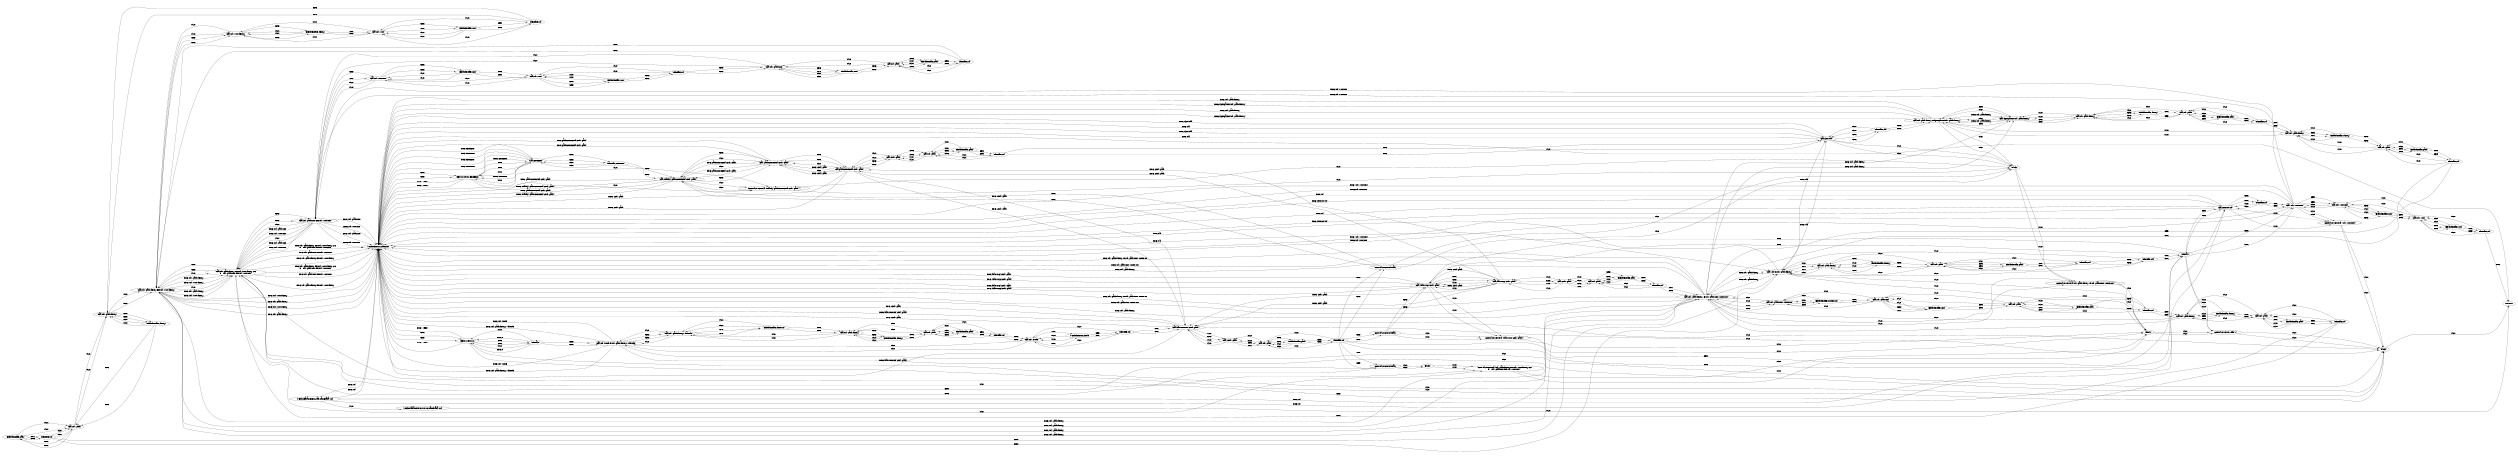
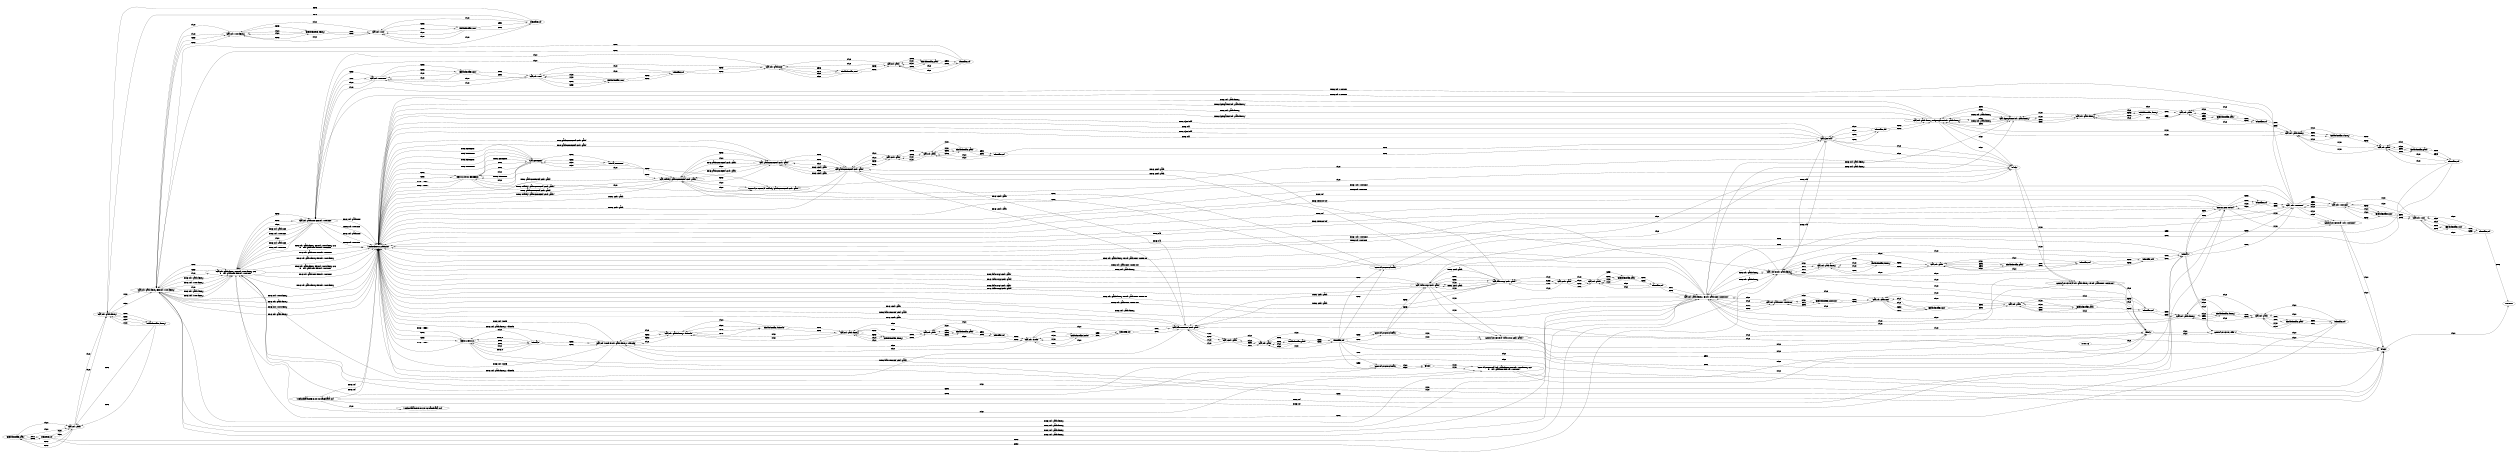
(1442, 145) -> none
(616, 164) -> (616, 164)
(2225, 208) -> (2225, 208)
(1826, 301) -> (1826, 301)
(774, 328) -> (774, 328)
(1080, 336) -> (1080, 336)
none -> (2085, 344)
(315, 399) -> (315, 399)
(1523, 412) -> none
